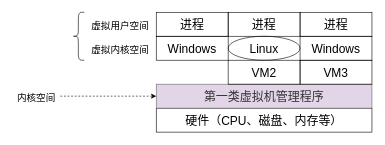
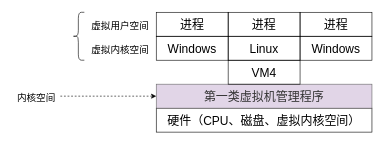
(264, 48) -> (264, 48)
(264, 72) -> (264, 72)
(336, 72) -> none
(264, 120) -> (264, 120)
